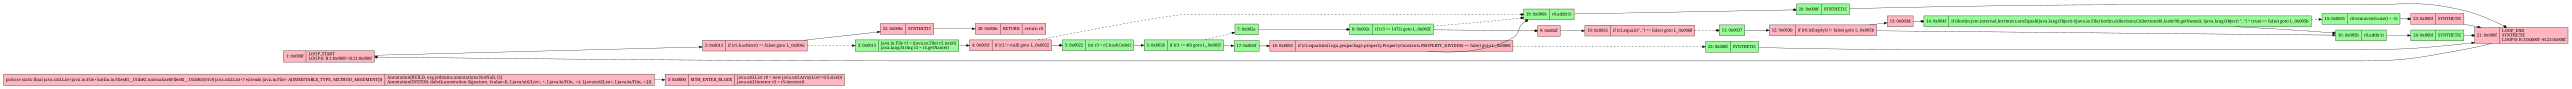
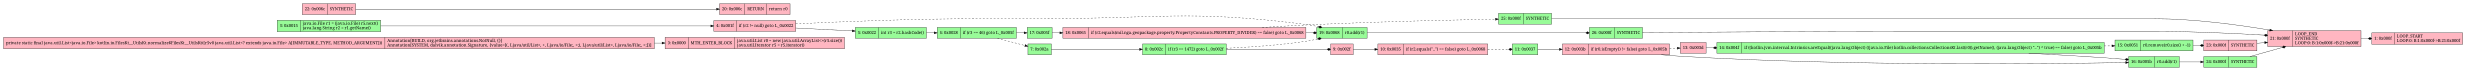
(1877, 24) -> (1673, 48)
(1302, 29) -> (1095, 49)
(1055, 45) -> (824, 29)
(755, 46) -> none
